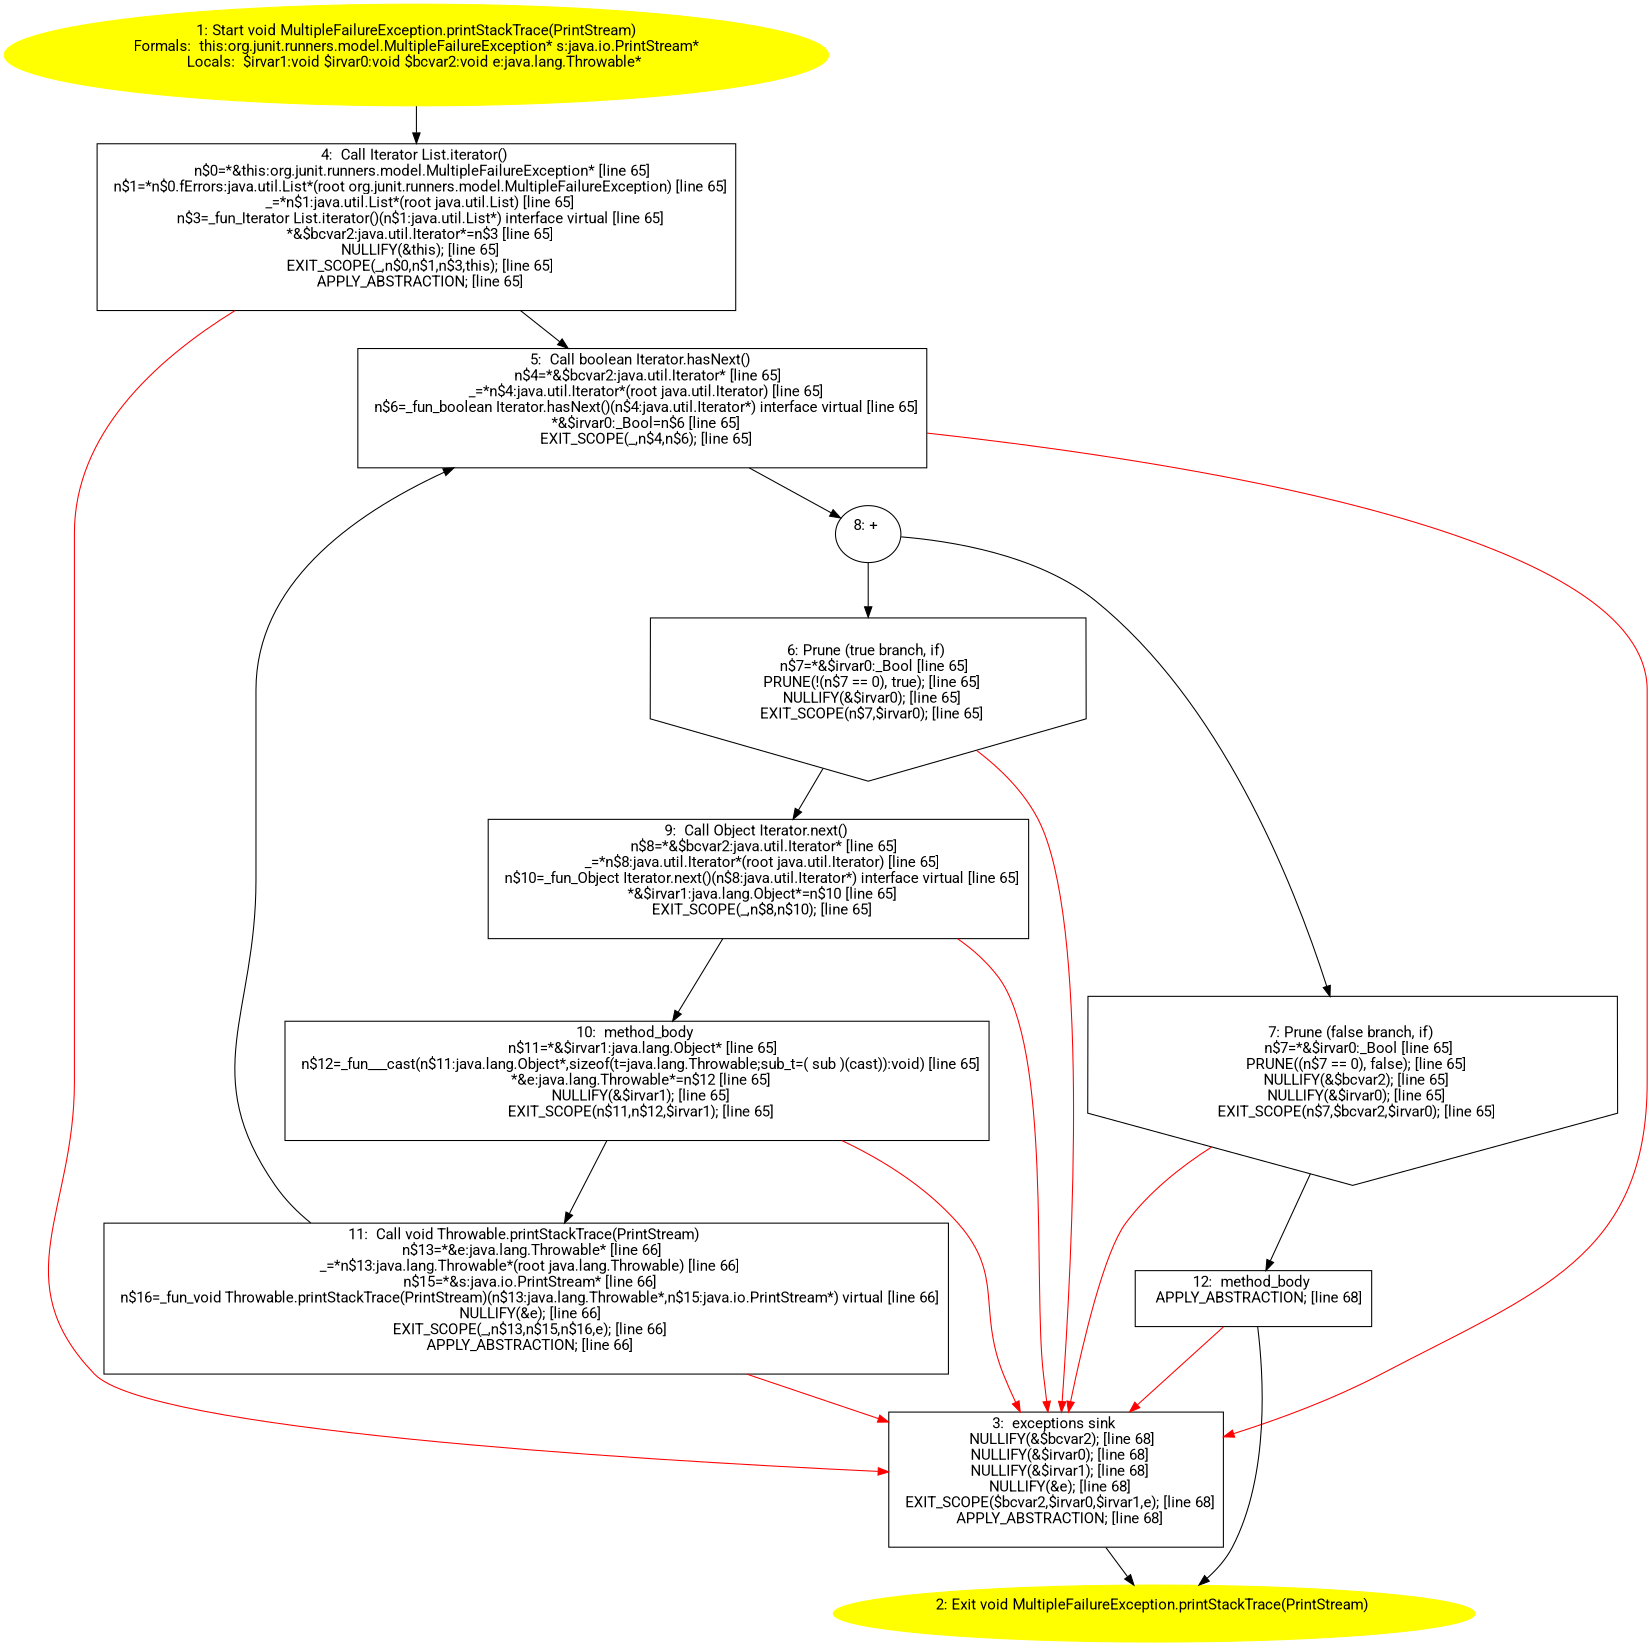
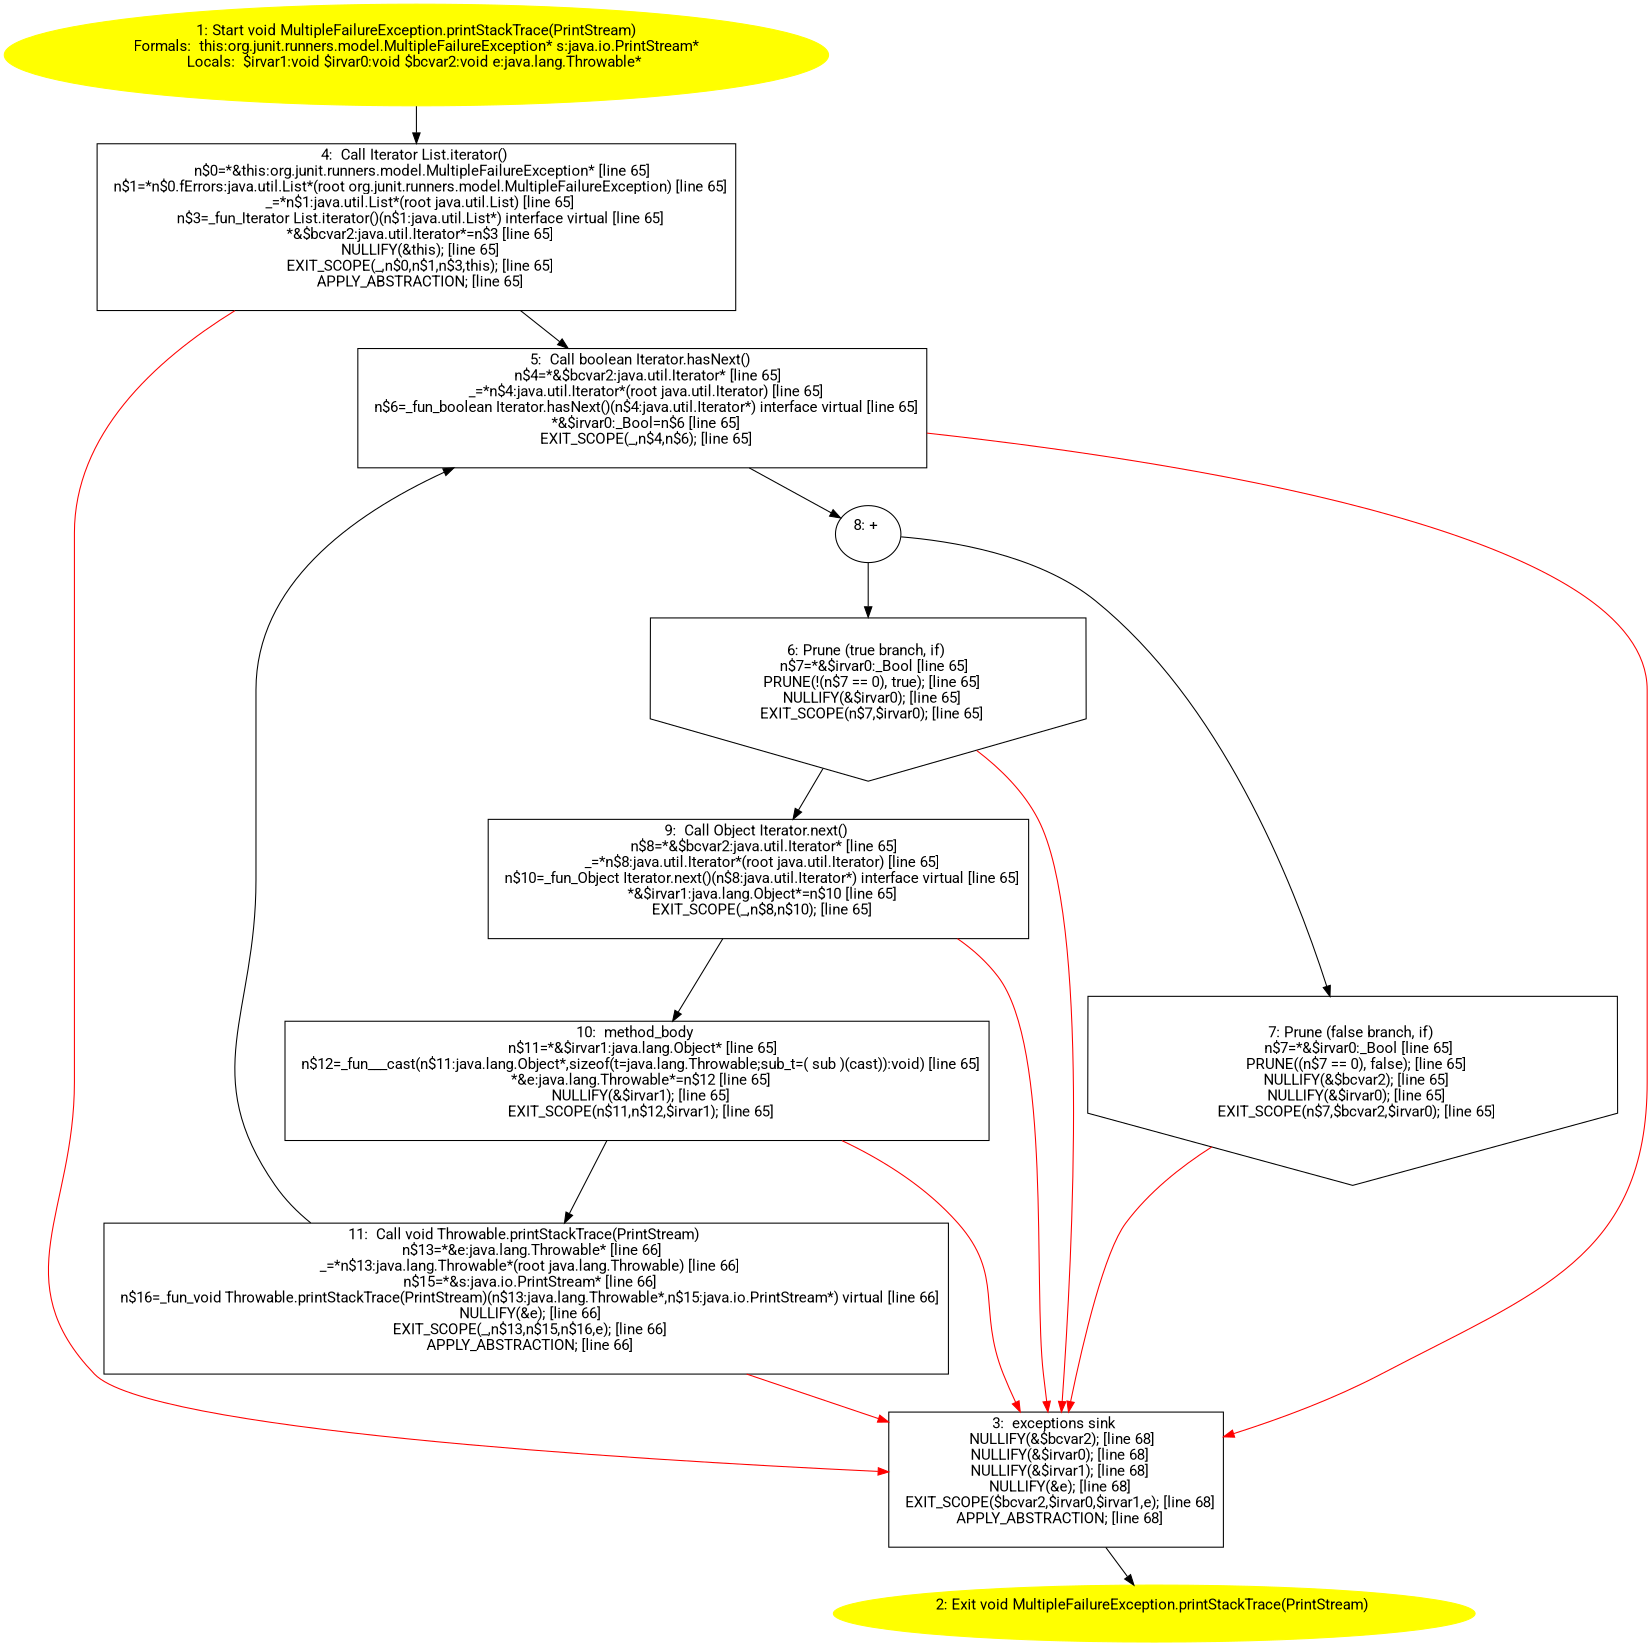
(1253, 1299) -> none
